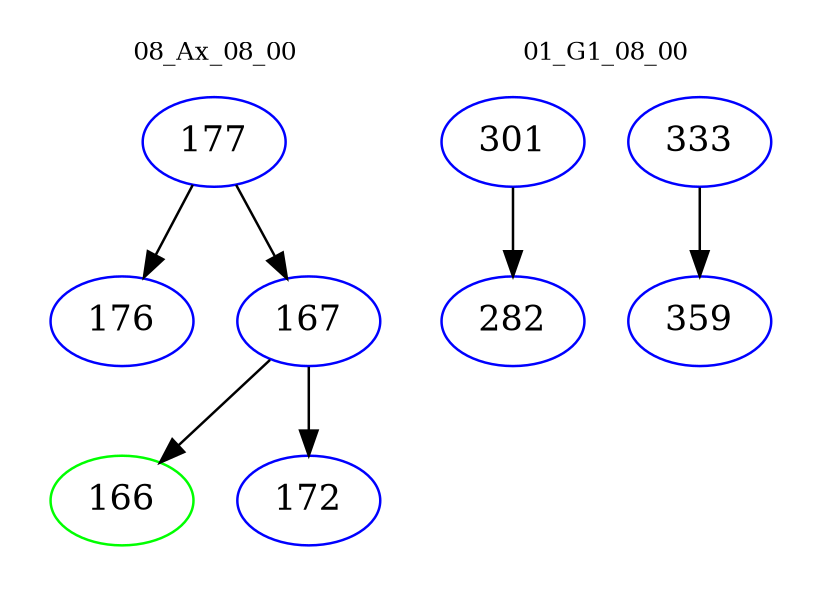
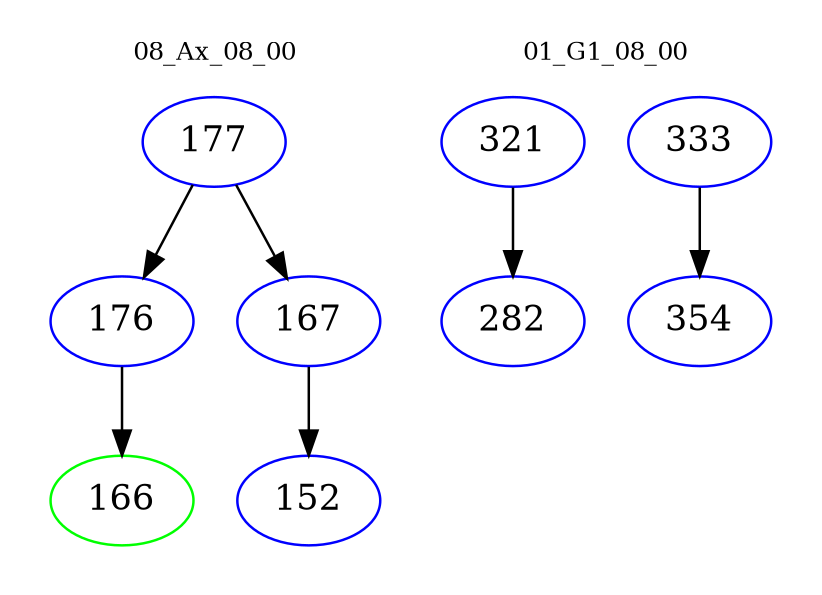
(513, 142) -> (513, 142)
(700, 321) -> (700, 321)
(224, 403) -> (122, 399)
(309, 501) -> (309, 501)
